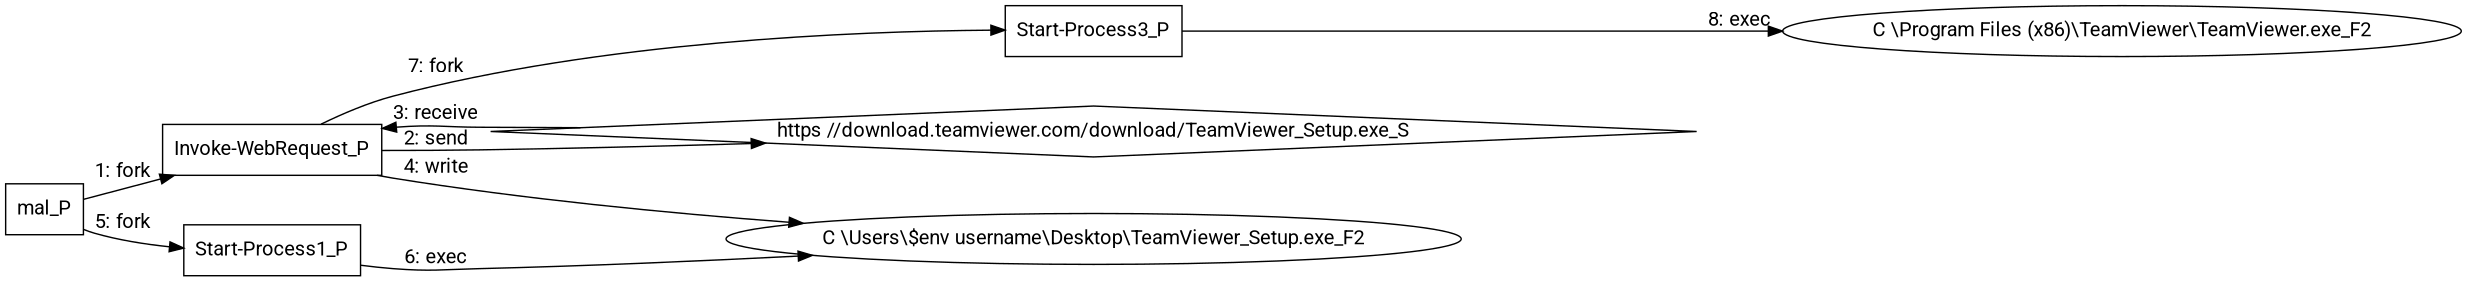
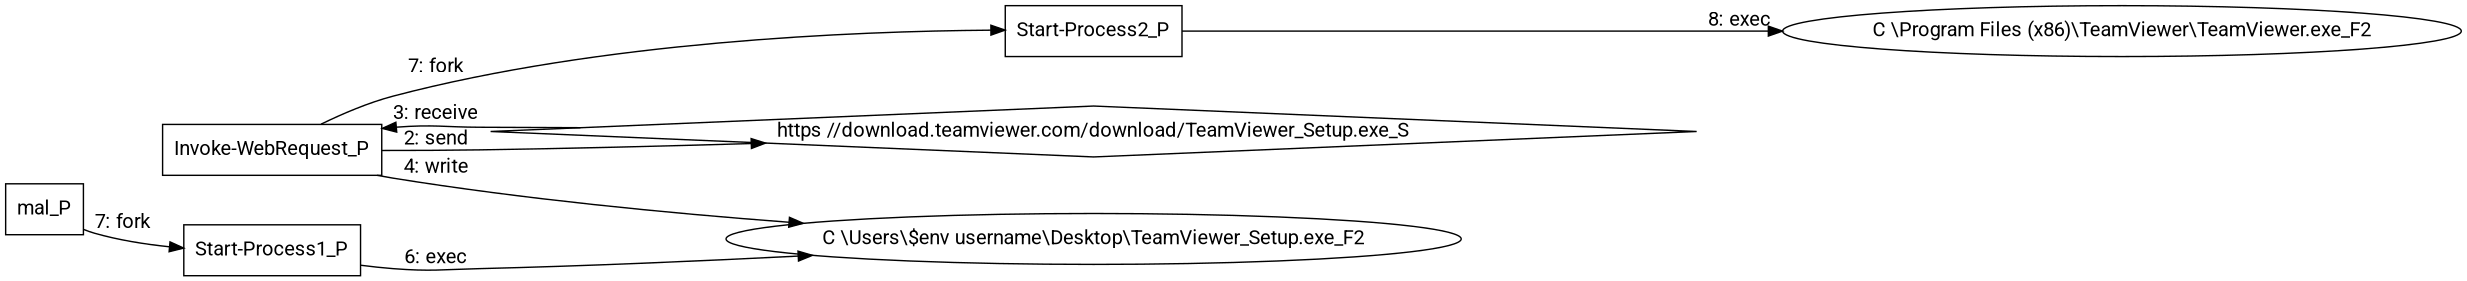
(1094, 31) -> (1094, 31)
(122, 189) -> none
(123, 223) -> (123, 223)
